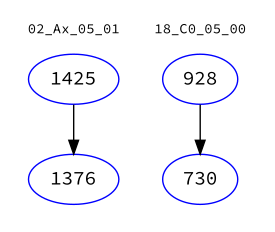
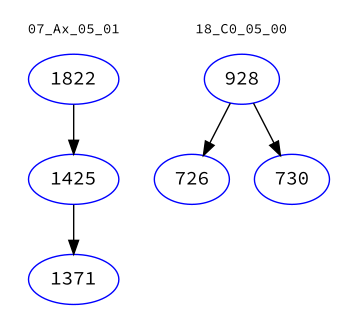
(74, 30) -> (74, 30)
none -> (74, 79)
(74, 179) -> (74, 279)
none -> (192, 179)
